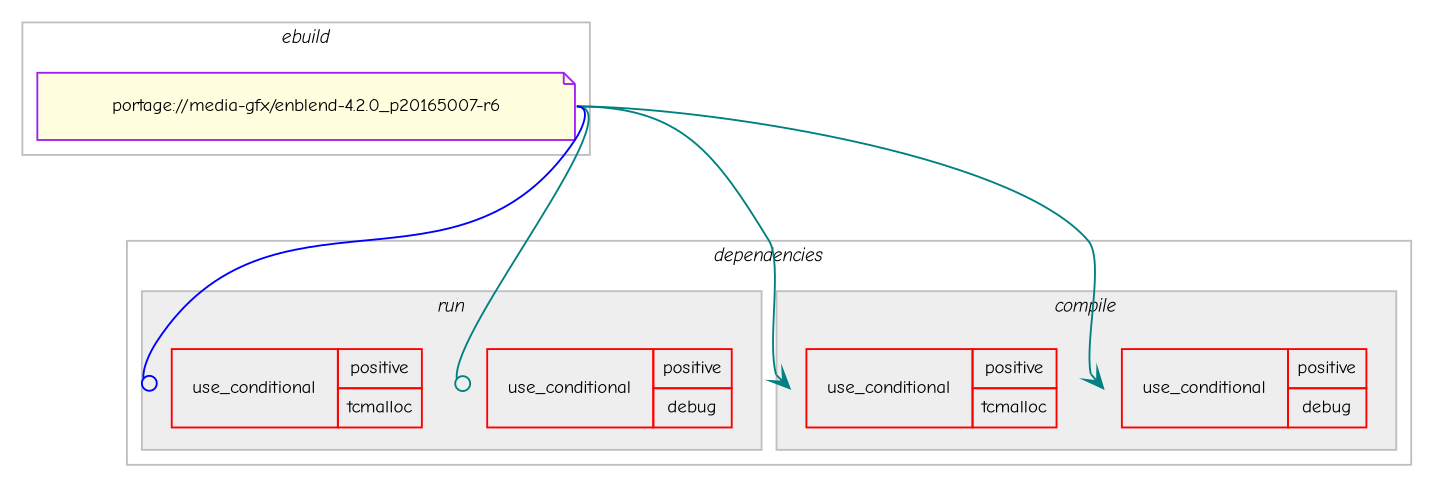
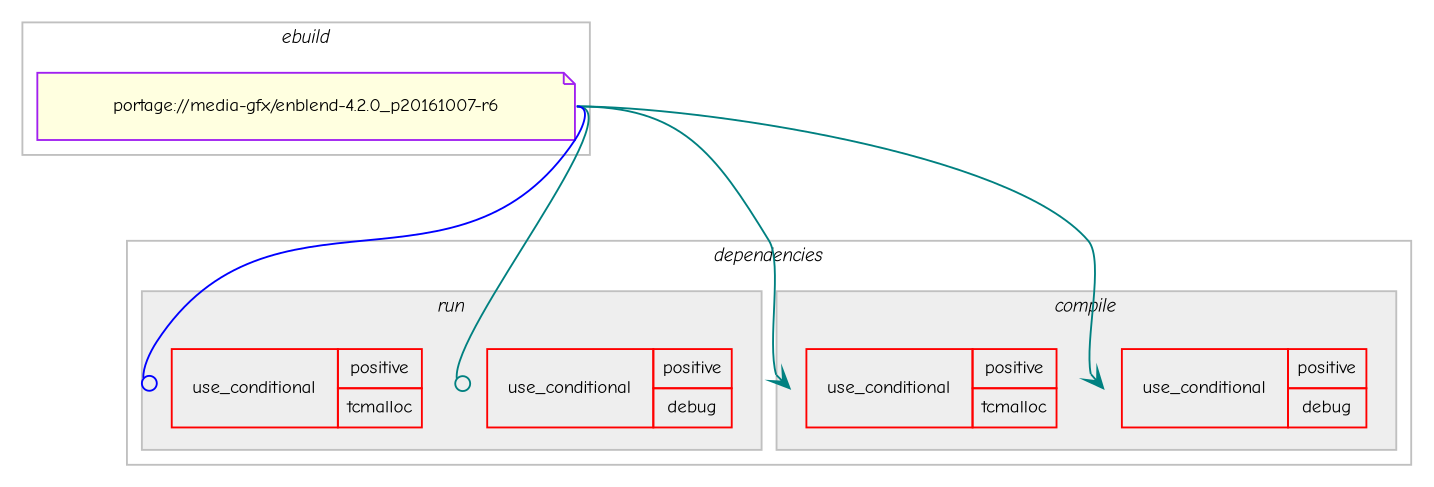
(306, 106) -> (306, 106)
